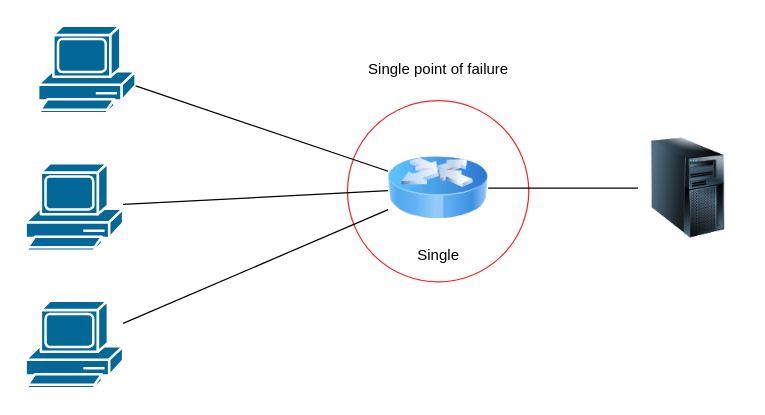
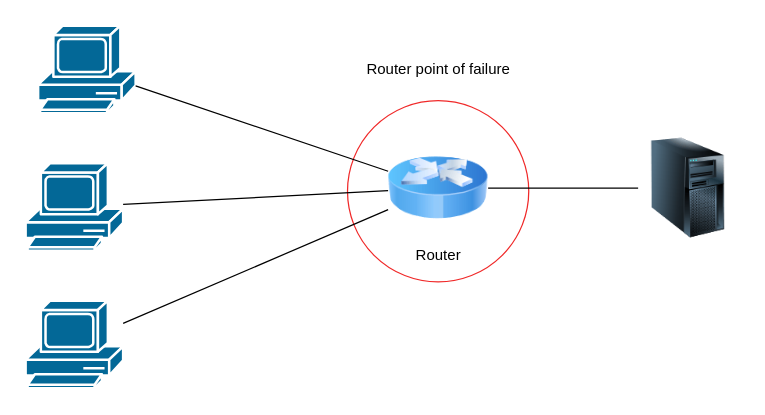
(439, 69) -> (439, 69)
(439, 256) -> (439, 256)
